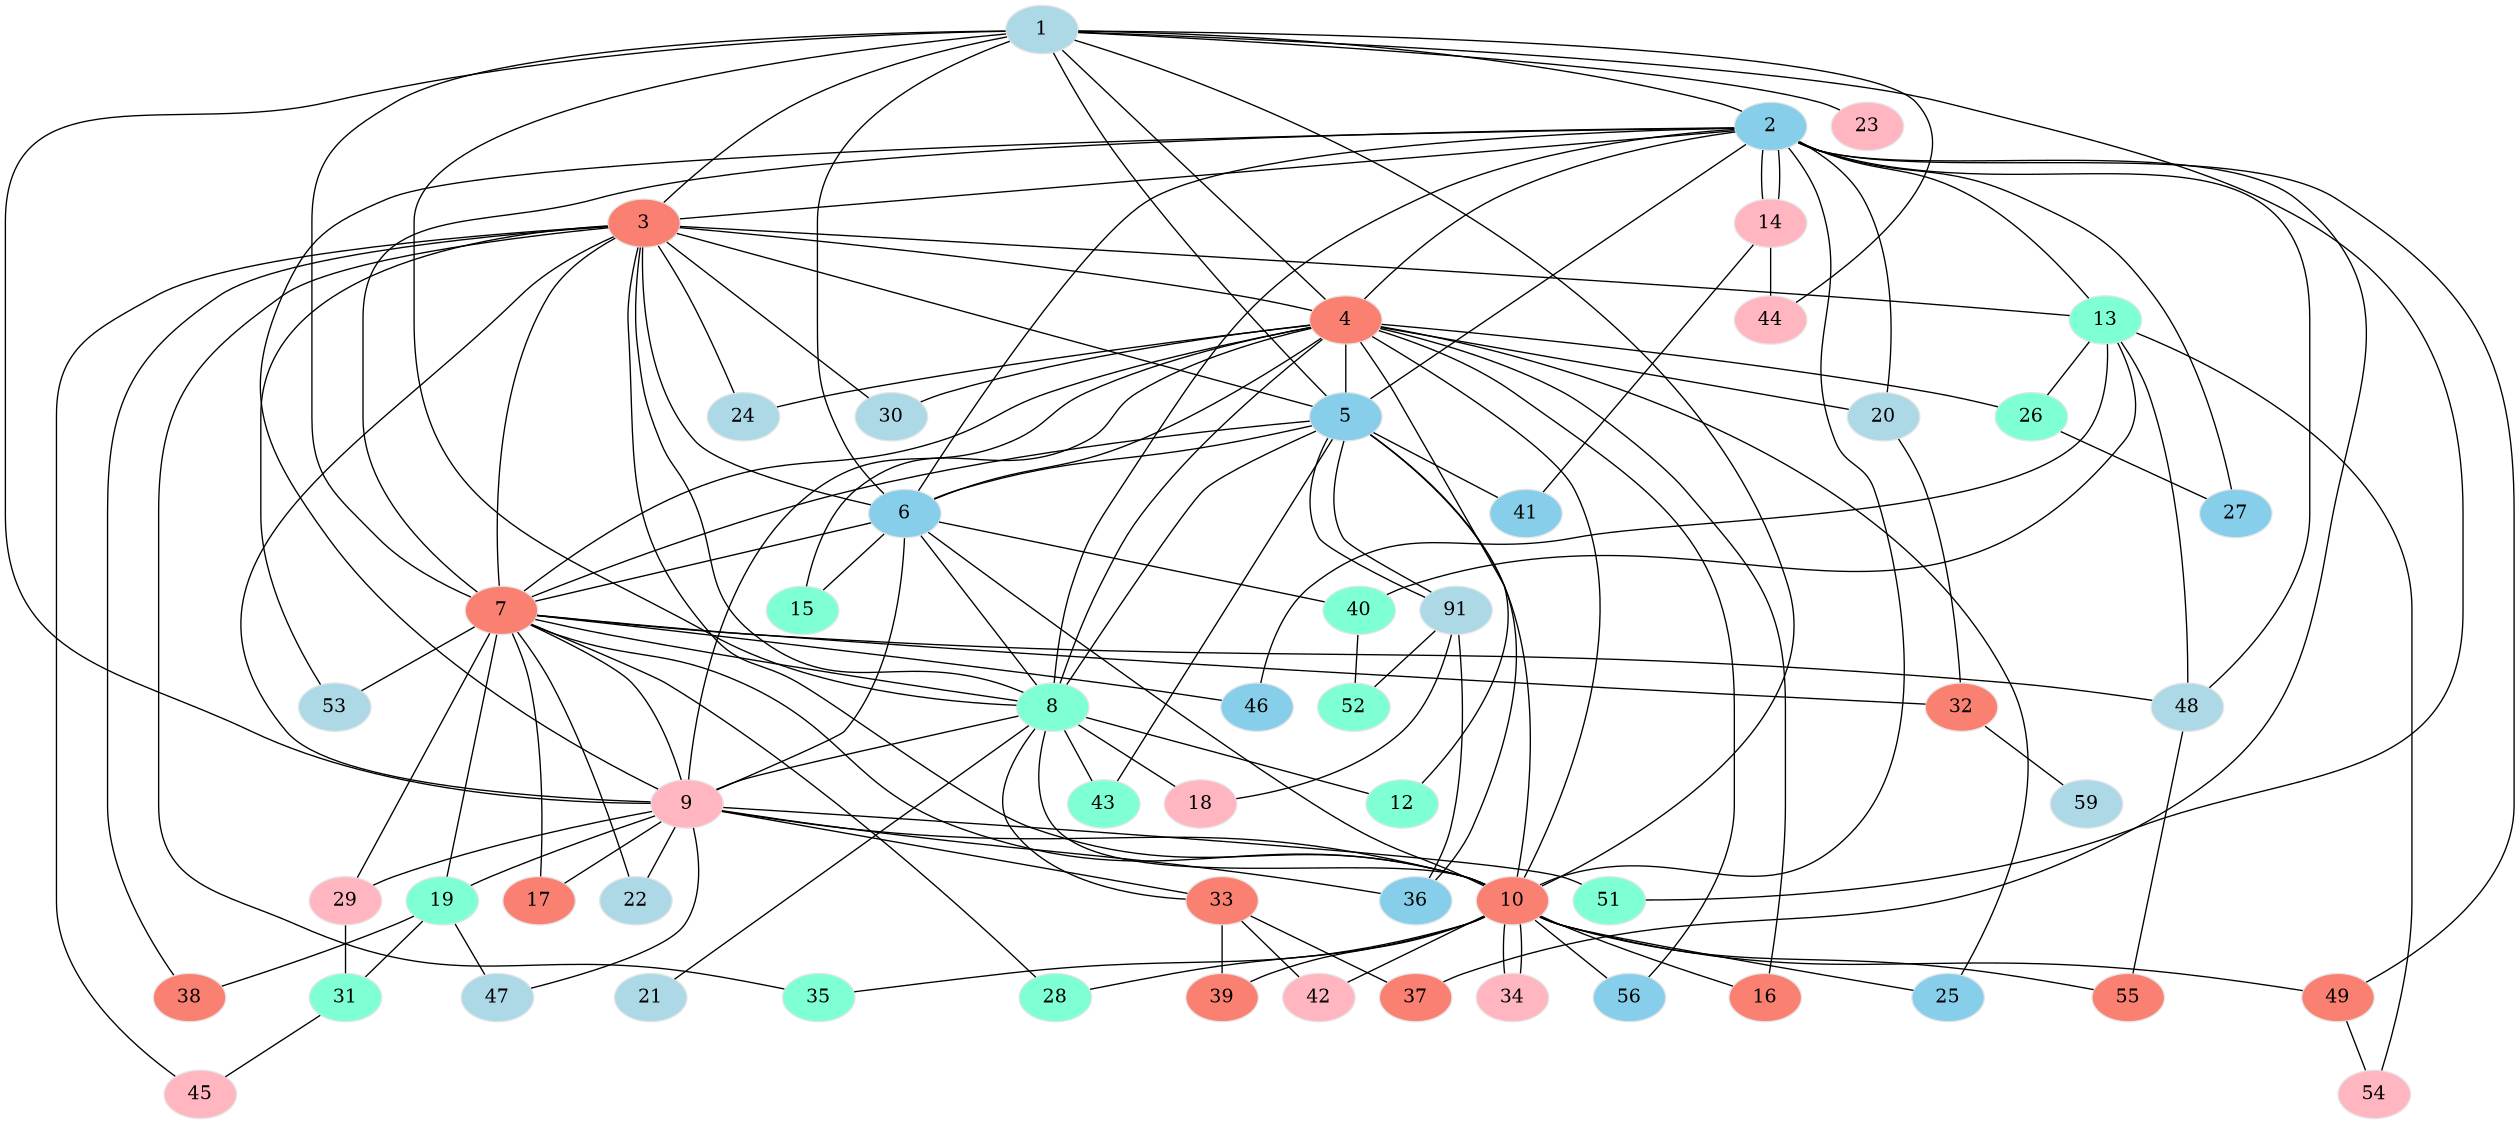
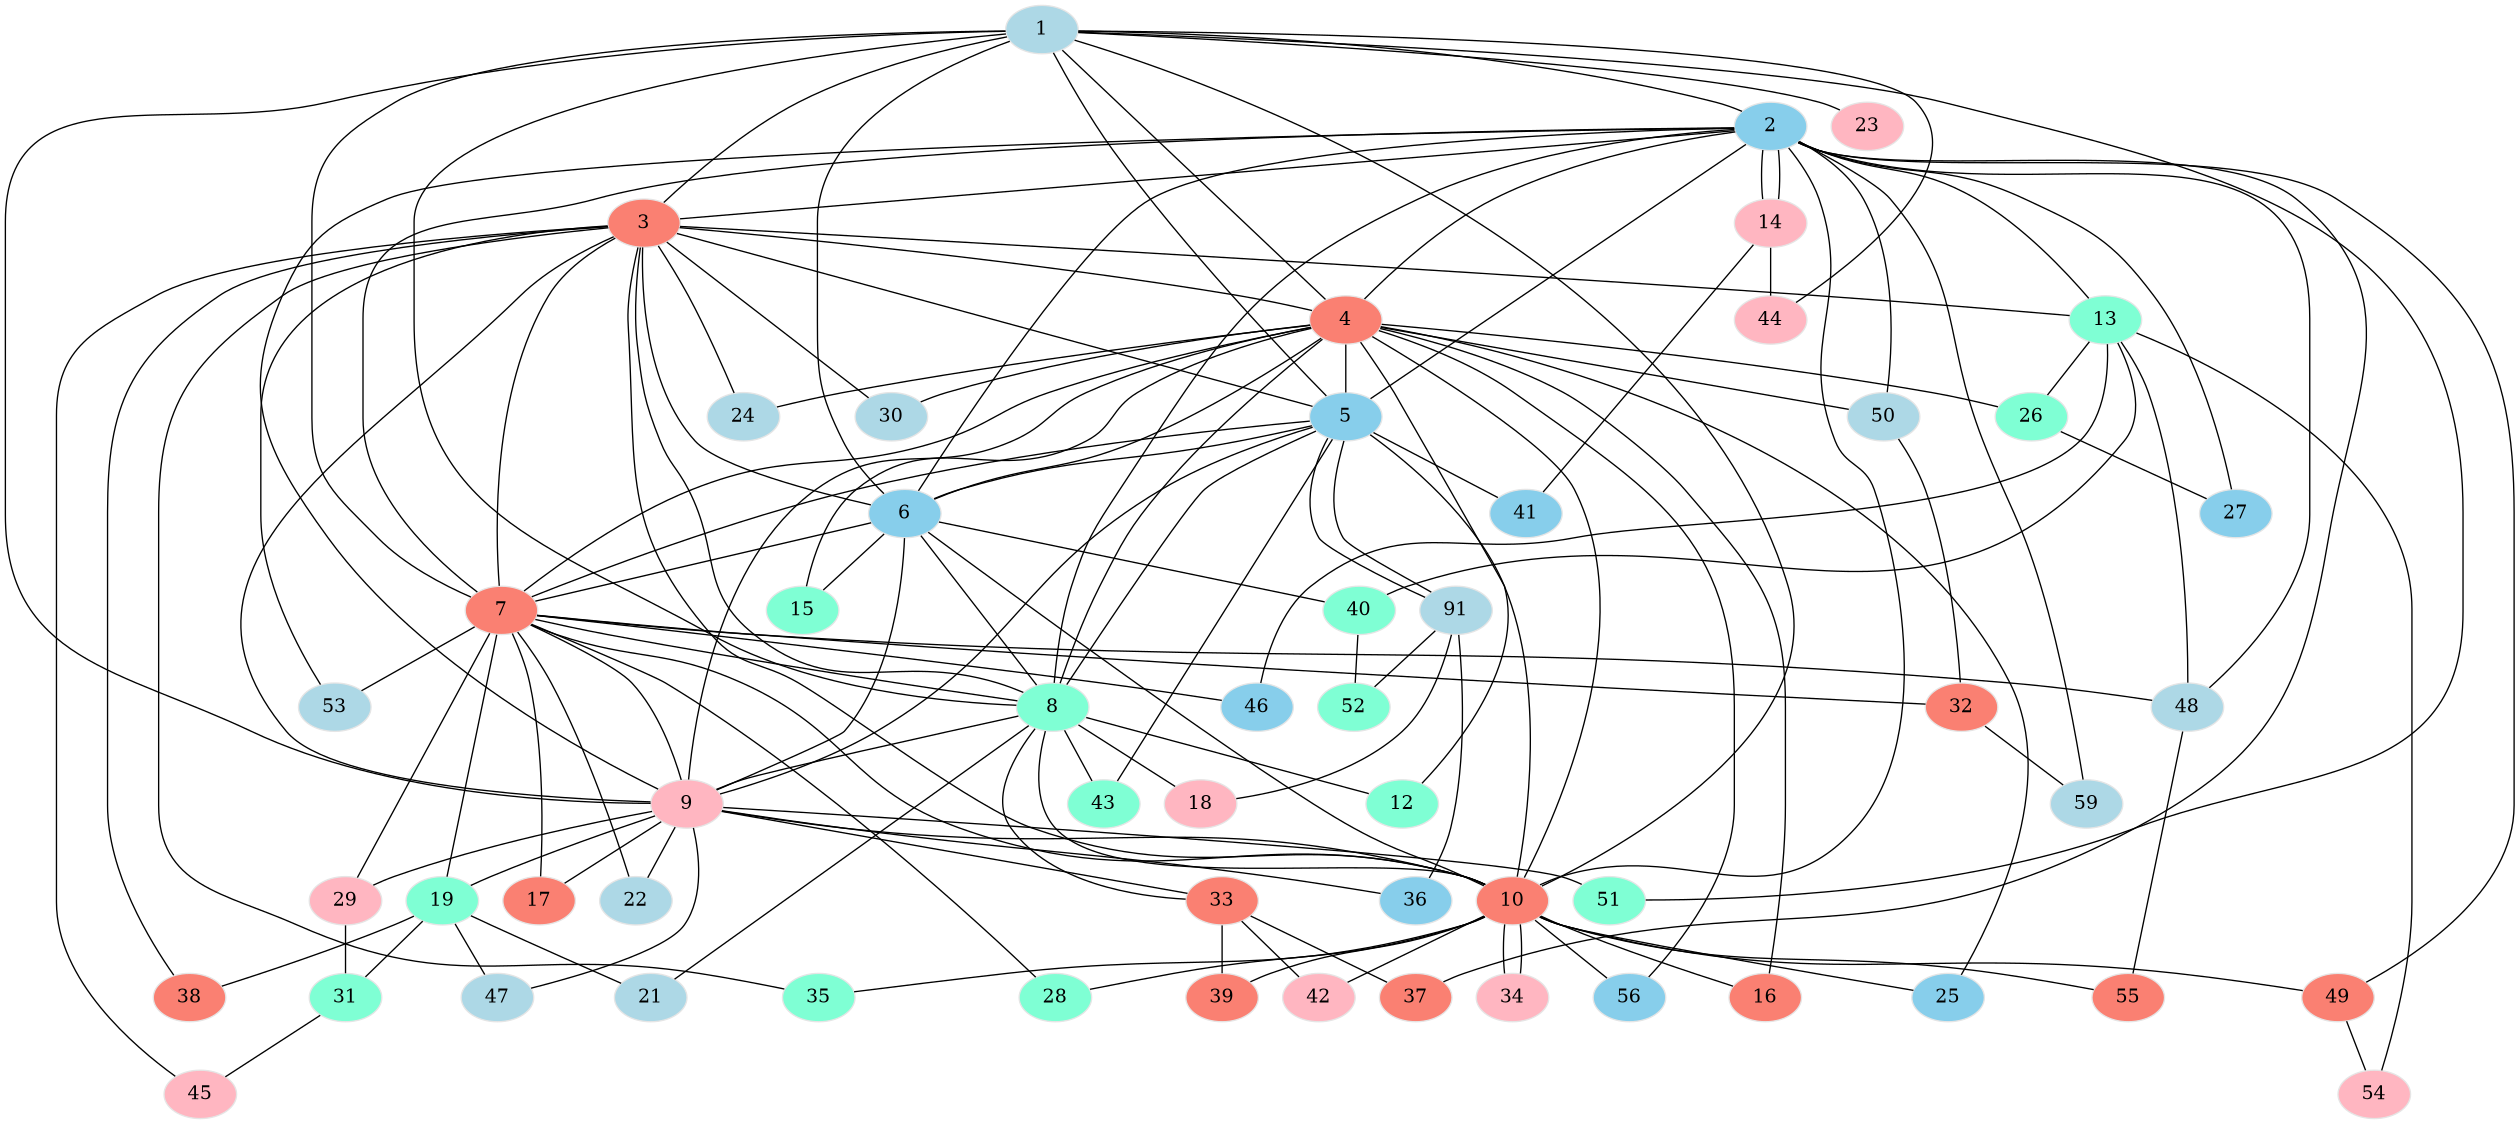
(1884, 417) -> (1884, 417)
none -> (1981, 434)
(1516, 665) -> (1017, 613)
none -> (546, 950)
